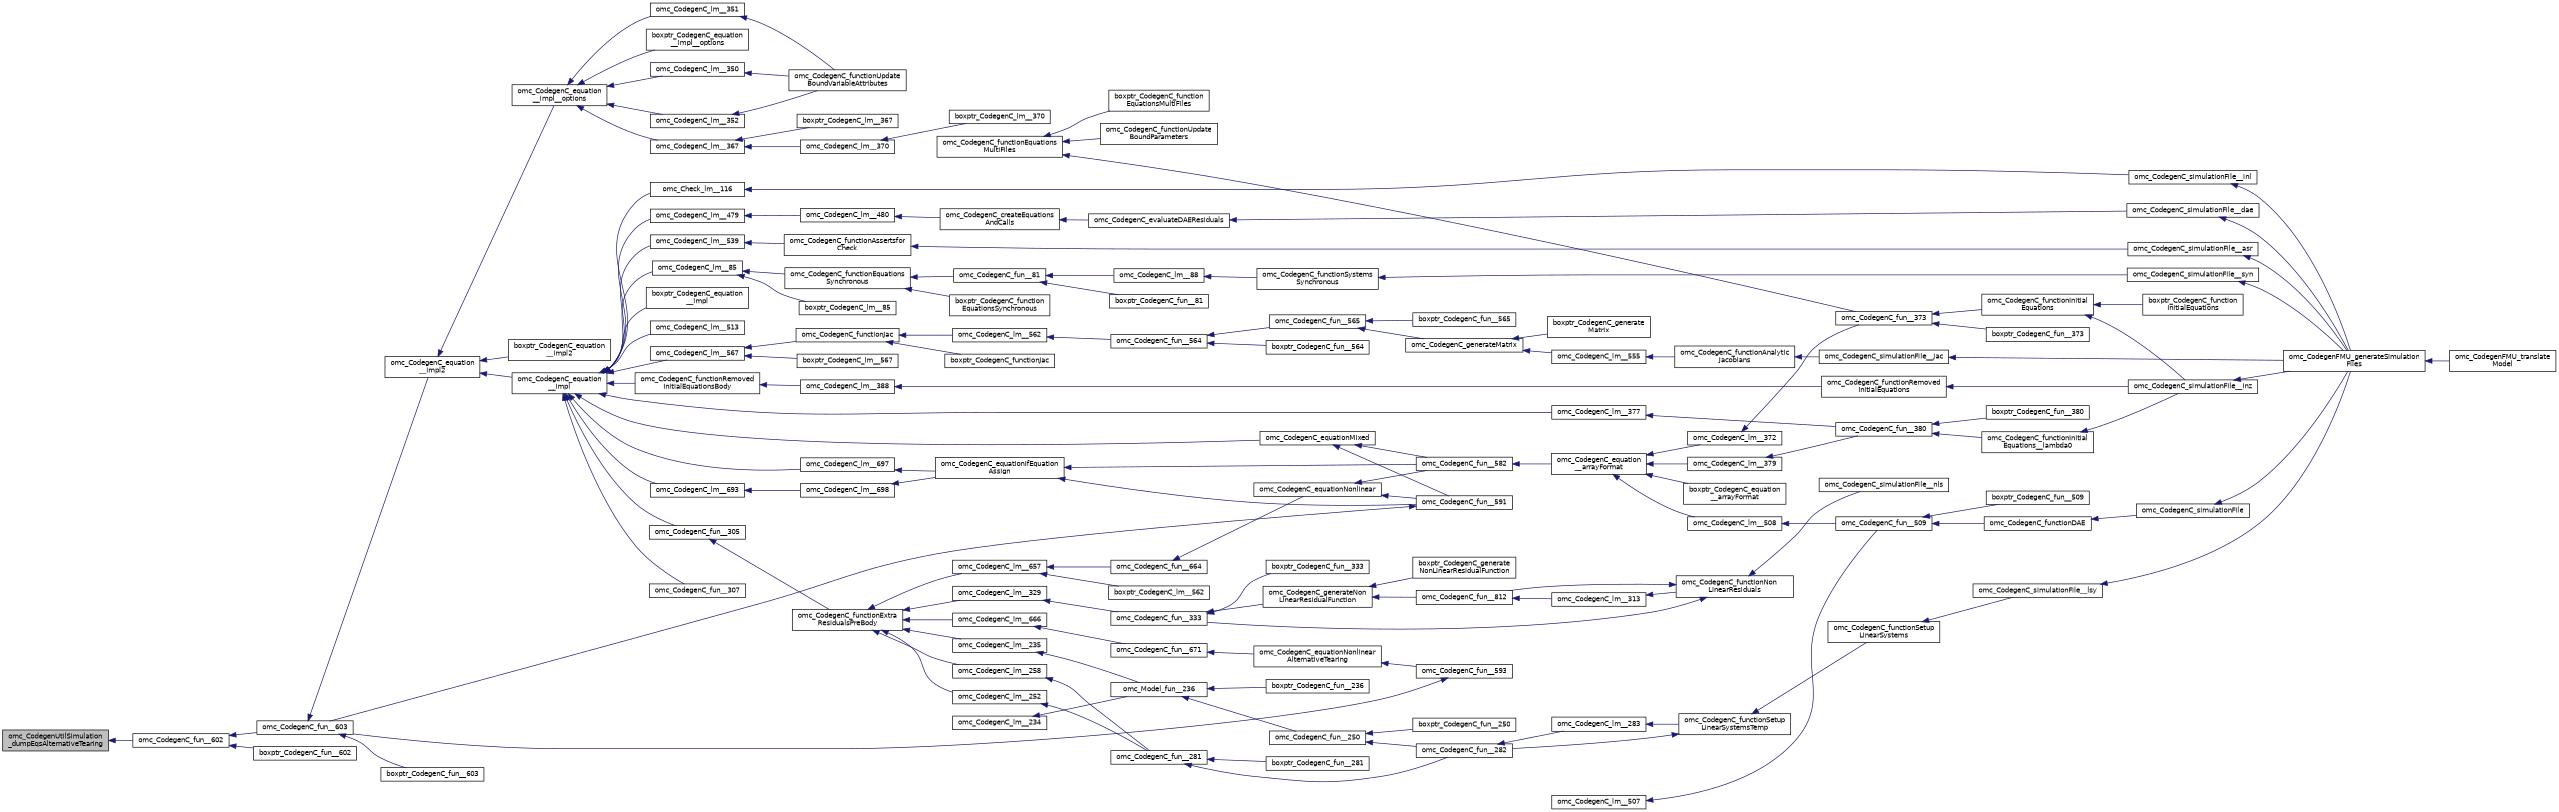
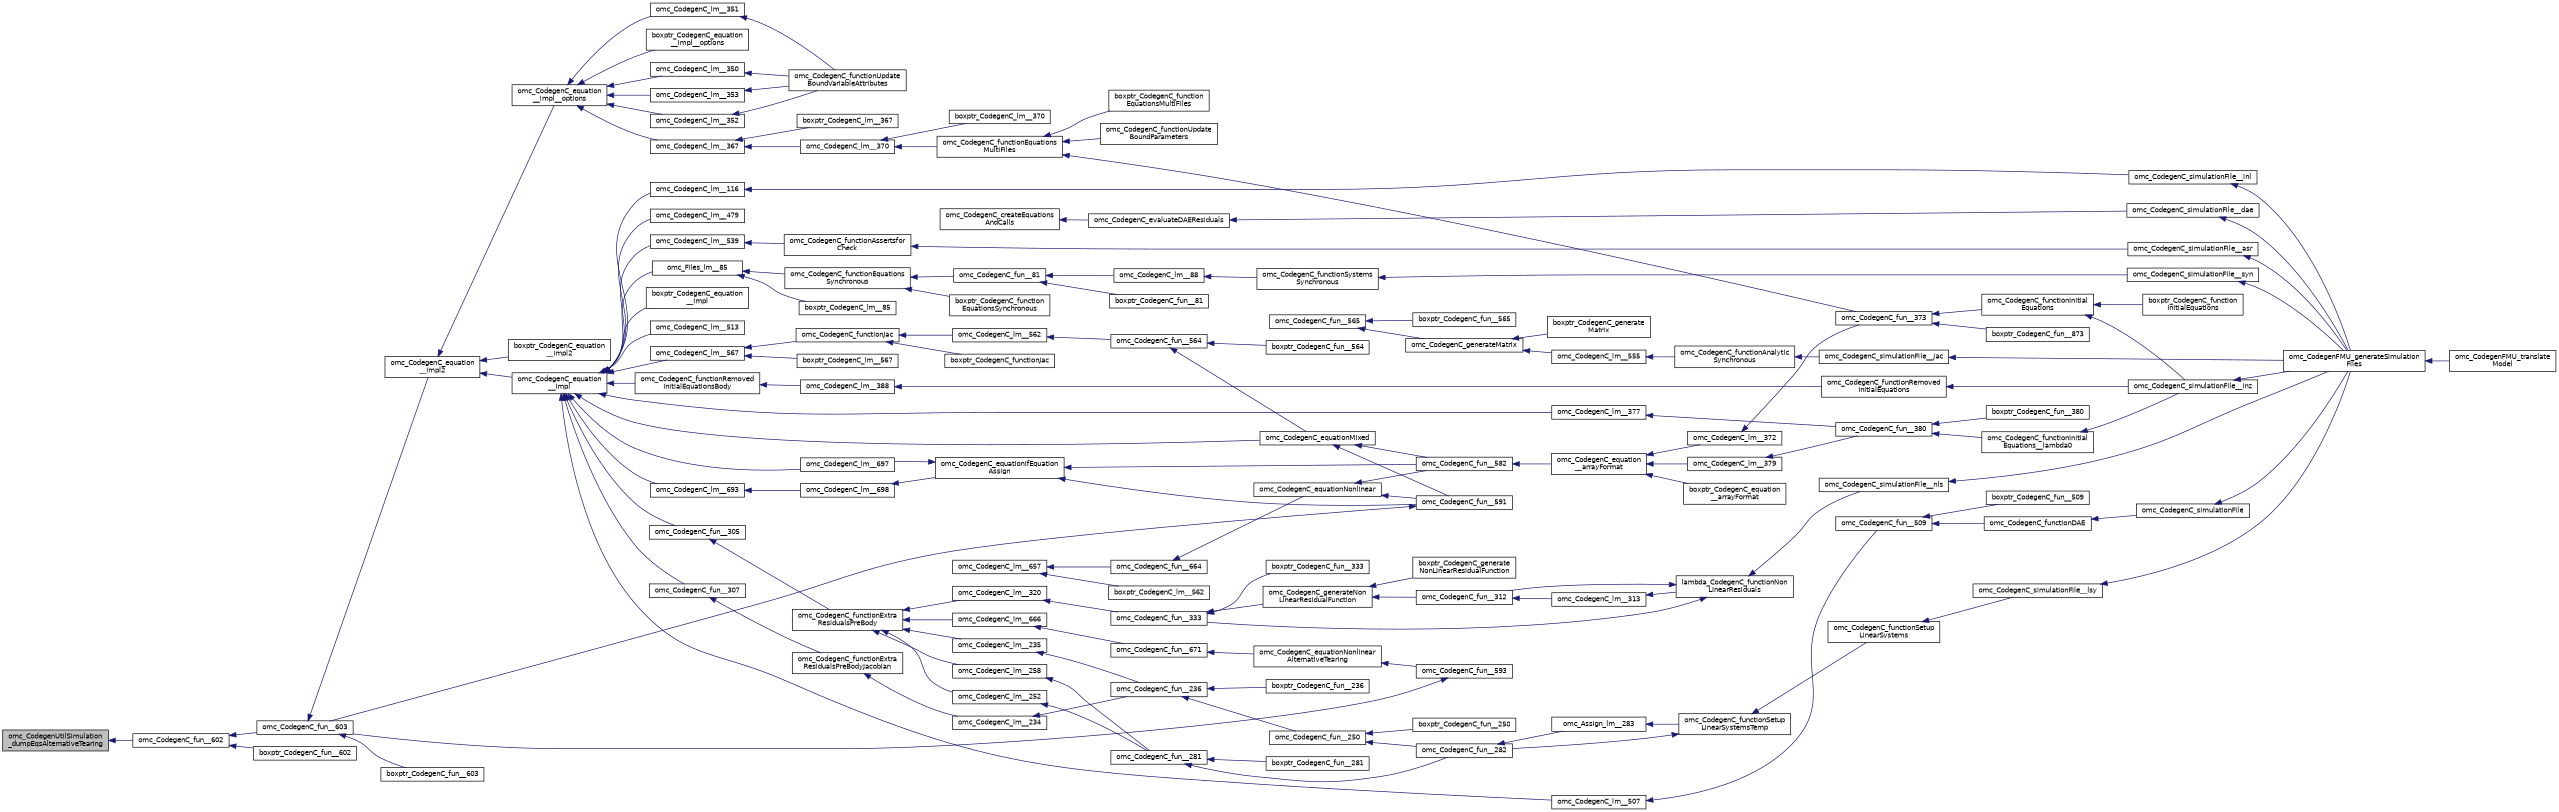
none -> (697, 95)
none -> (919, 147)
(697, 189) -> (697, 189)
(848, 215) -> none
(697, 268) -> (697, 268)
(1242, 331) -> (1241, 392)
(2038, 334) -> (2038, 334)
(1735, 357) -> (1735, 357)
none -> (2148, 446)
(918, 471) -> (911, 462)
(1735, 524) -> none
(917, 587) -> none
(1735, 587) -> (1735, 587)
(1000, 593) -> (1000, 593)
(1464, 597) -> (1464, 597)
none -> (848, 663)
(1159, 690) -> (1159, 690)
(1599, 724) -> (1599, 724)
none -> (941, 740)
